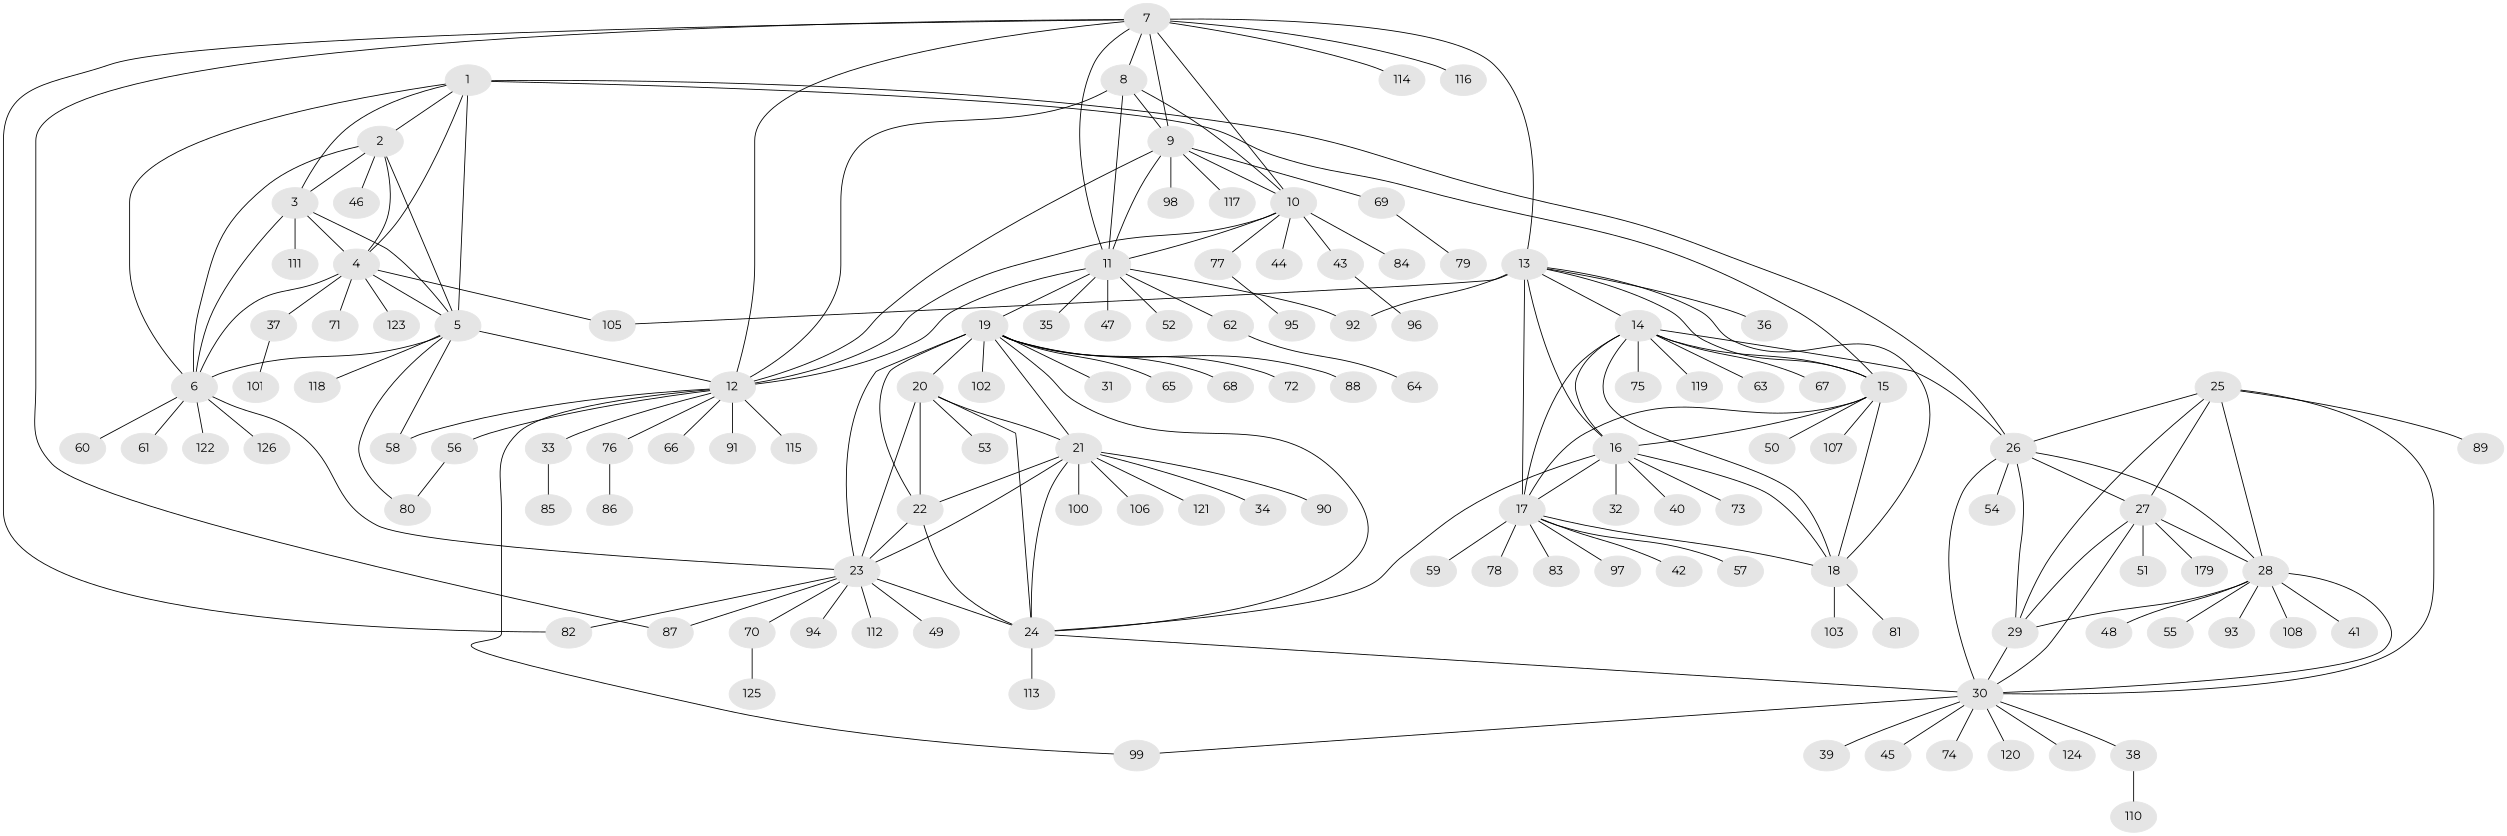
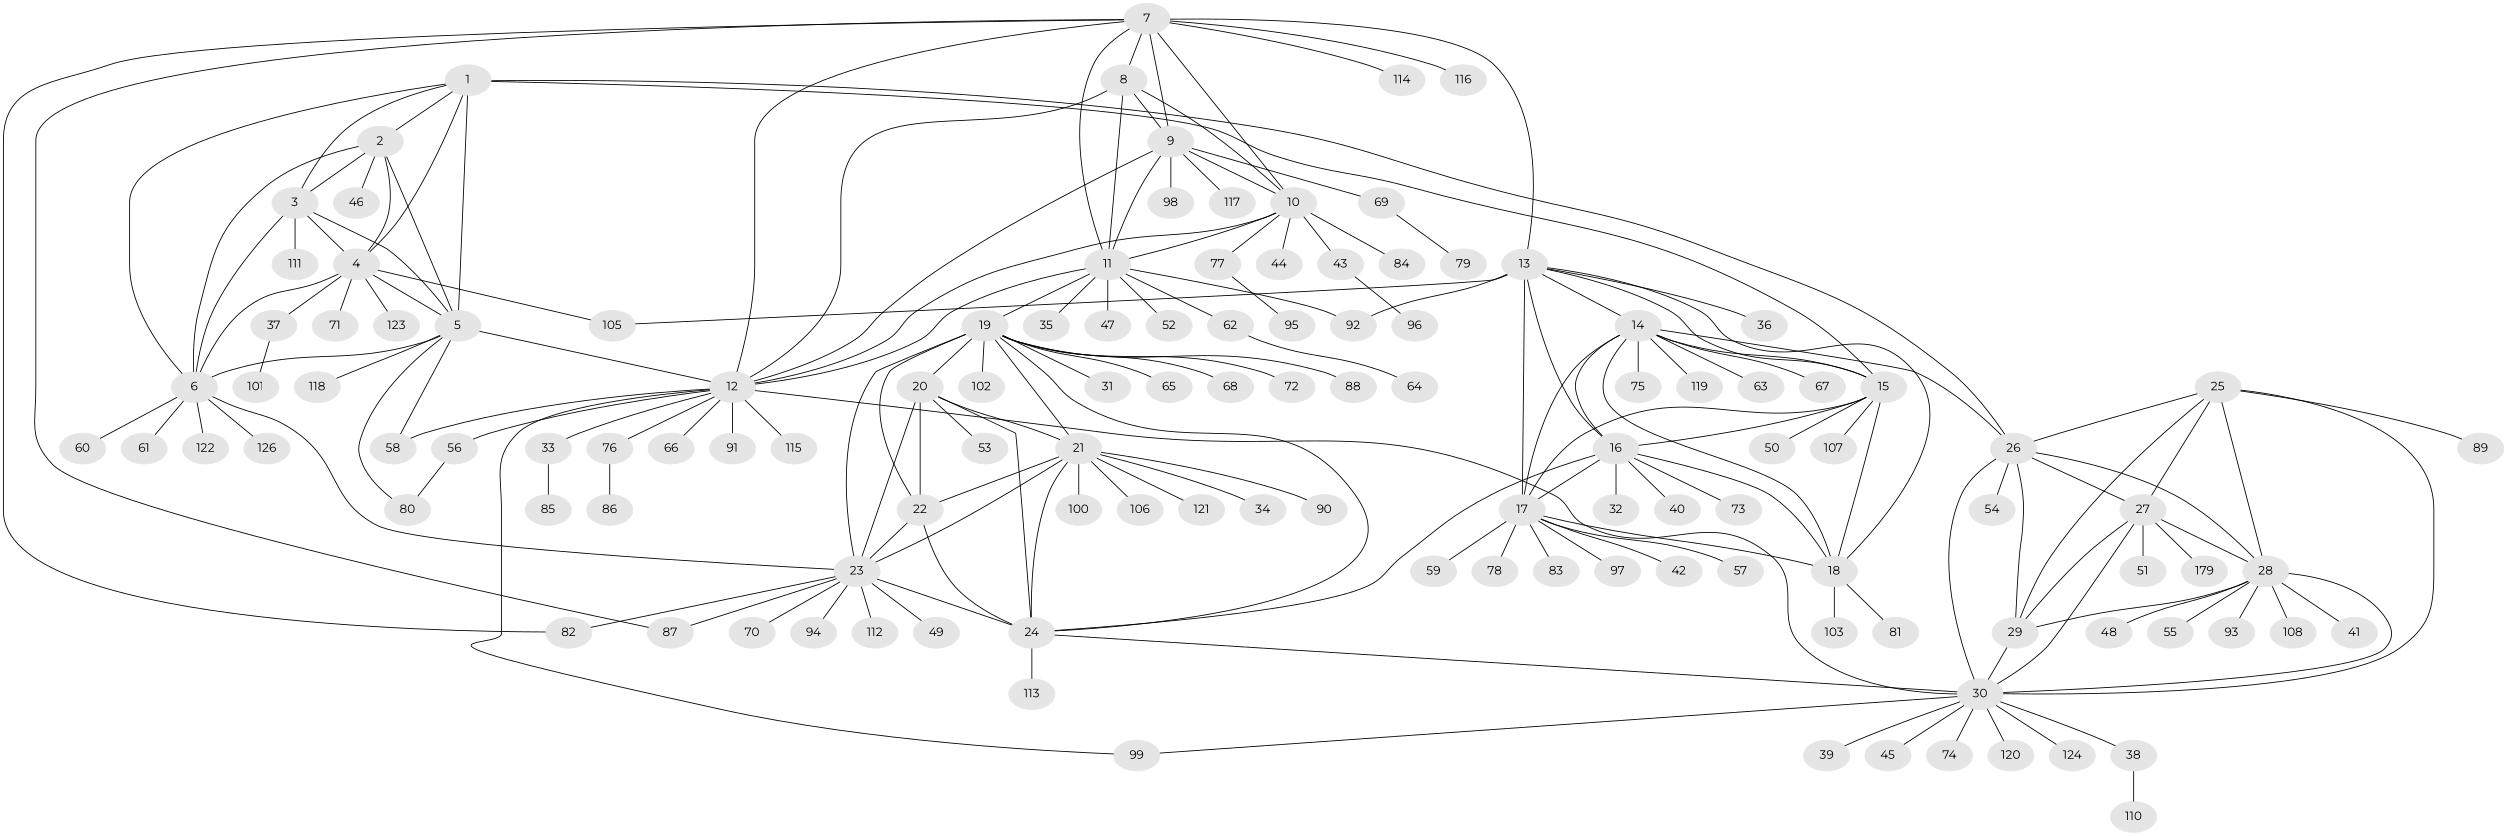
none -> (1408, 448)
(752, 694) -> none
